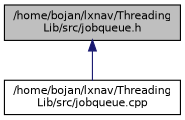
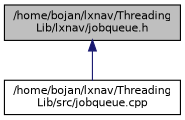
(92, 23) -> (92, 23)
